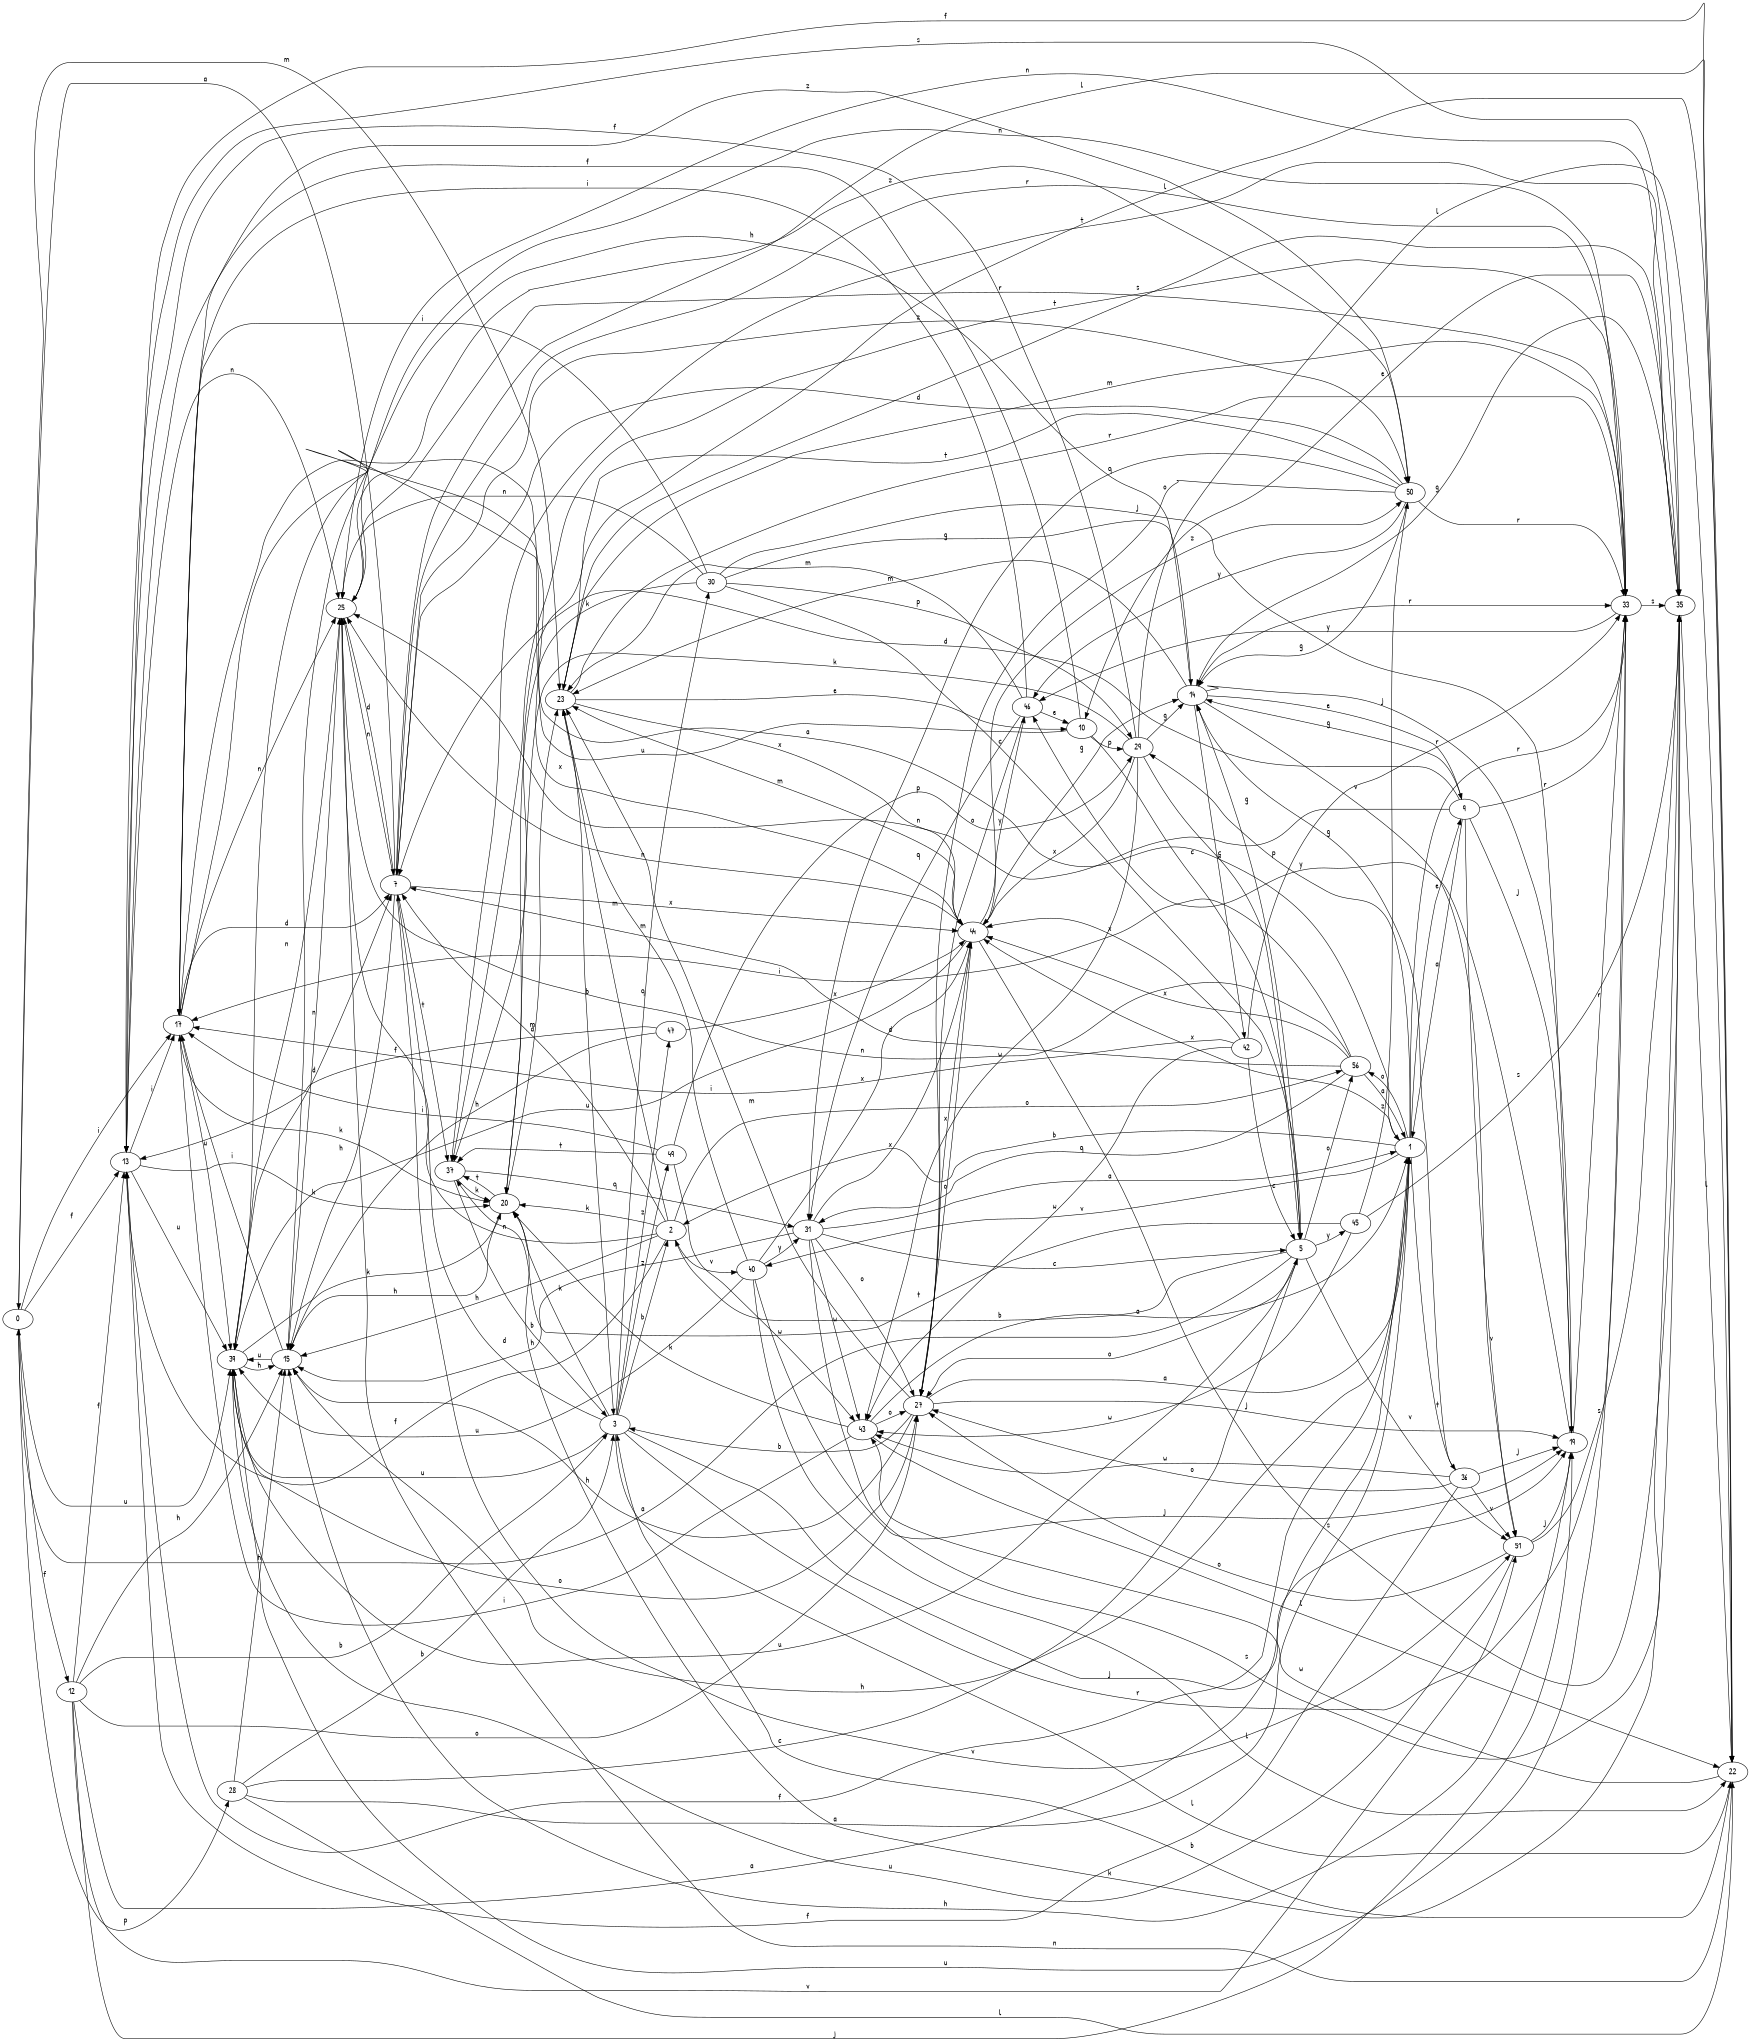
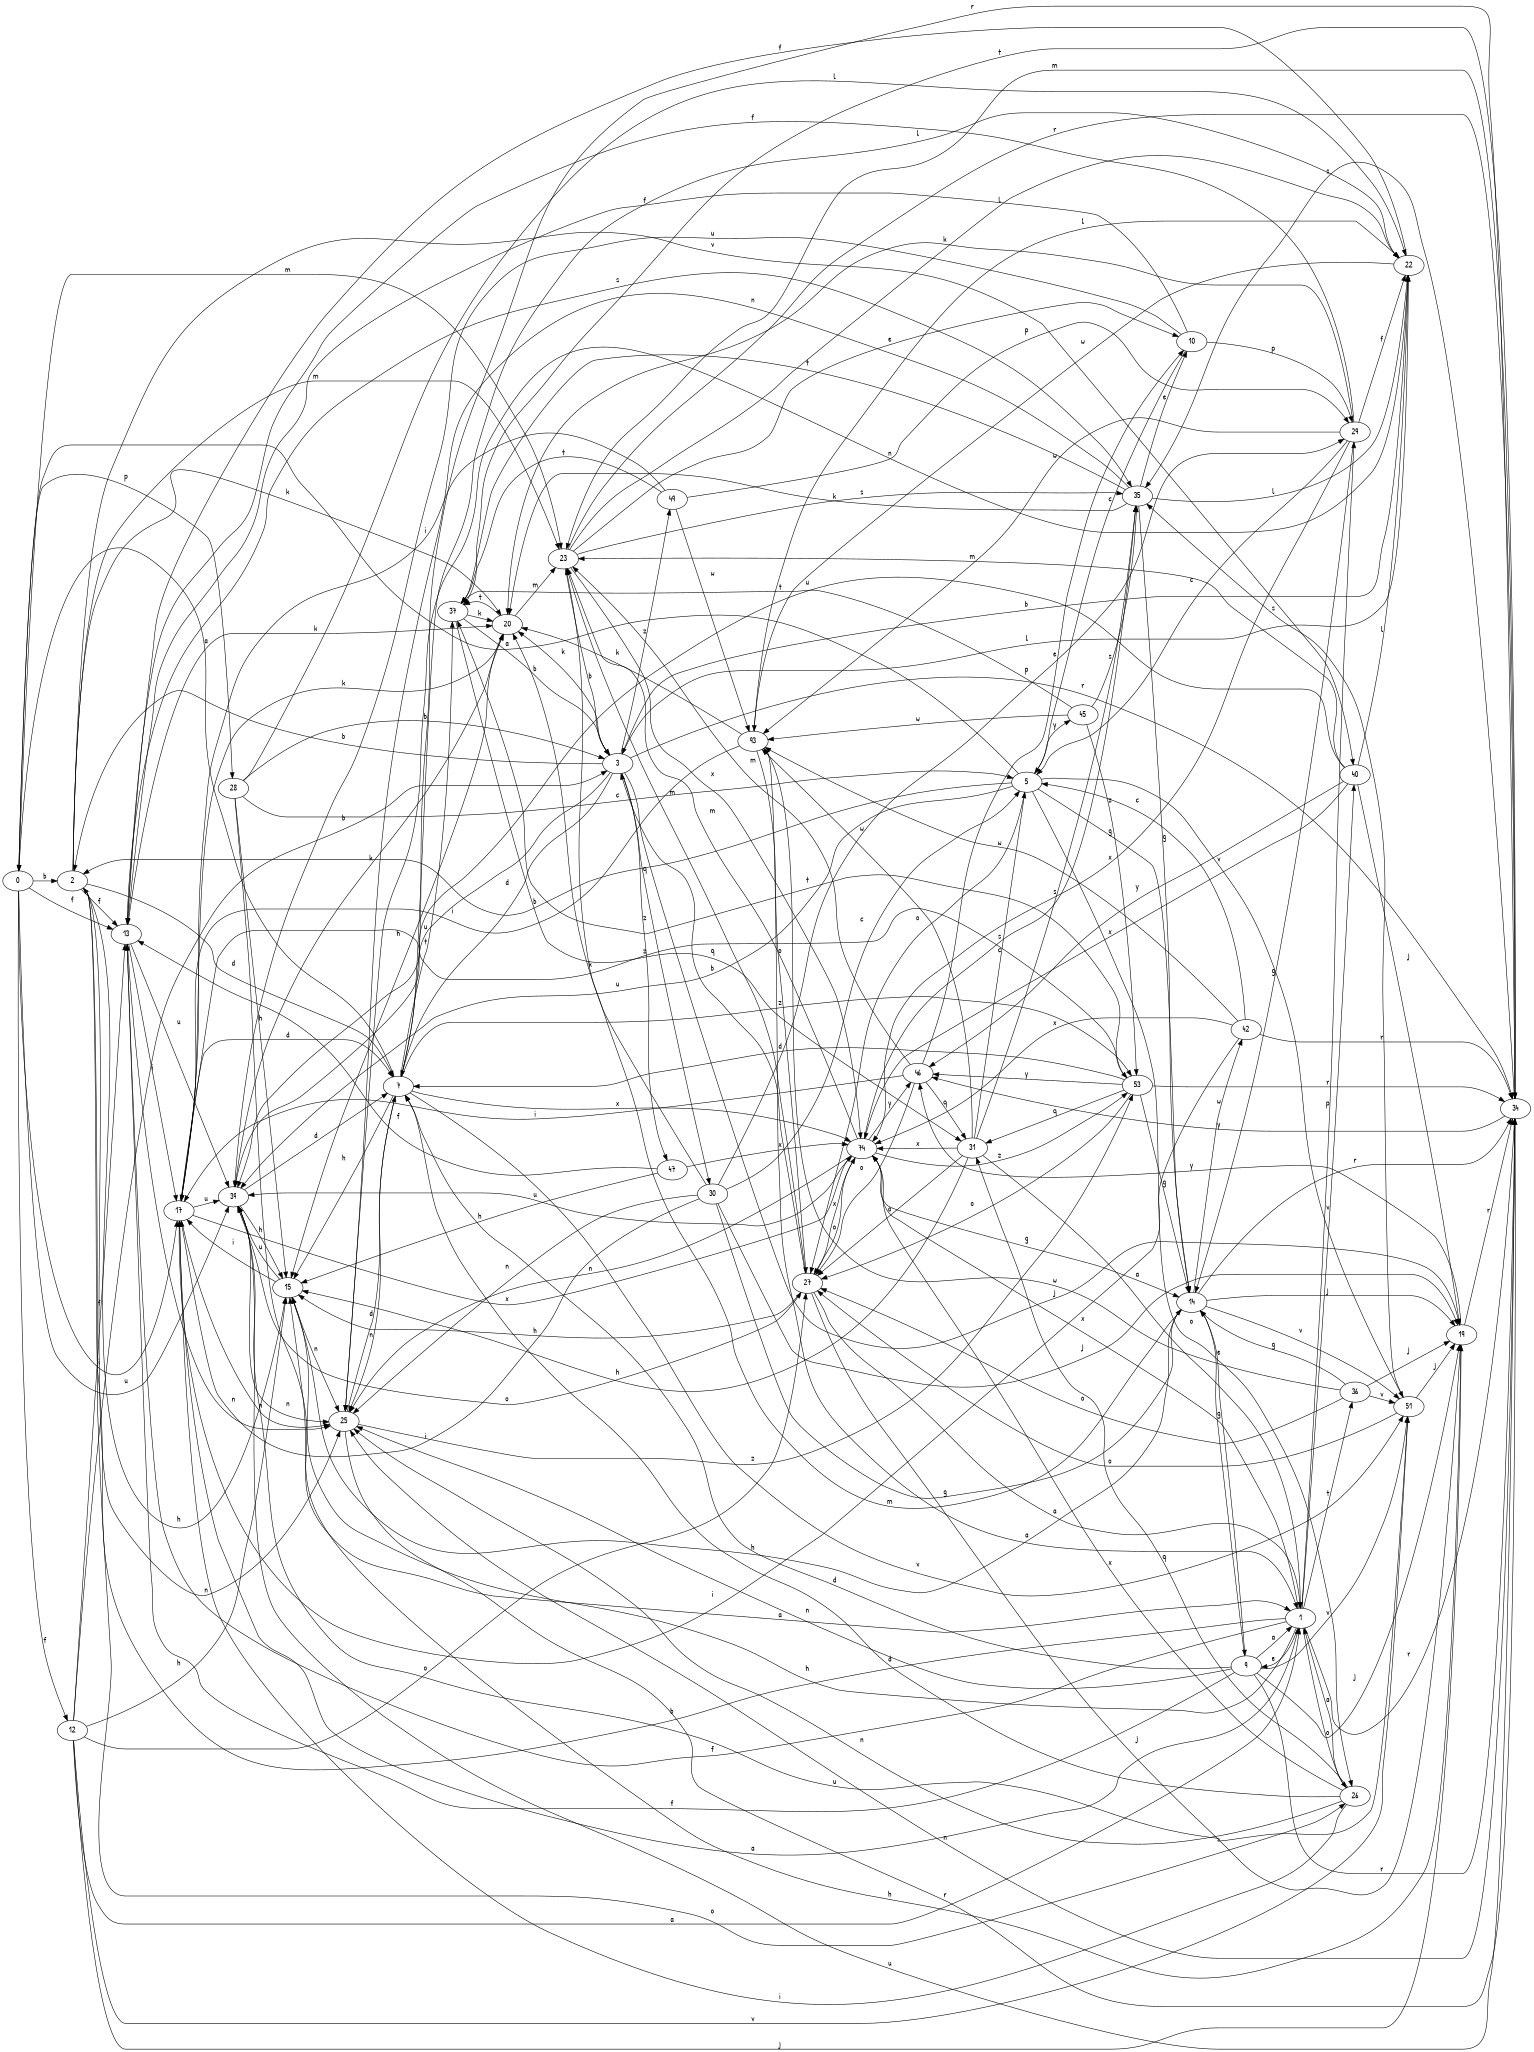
(1437, 212) -> (1382, 340)
(1410, 493) -> (1137, 1085)
(1626, 606) -> (1516, 1109)
none -> (42, 881)
(973, 932) -> (862, 1149)
(1356, 1066) -> (1355, 1796)
(780, 1254) -> (1138, 899)
(862, 1430) -> (753, 741)
(591, 1926) -> (349, 1763)
